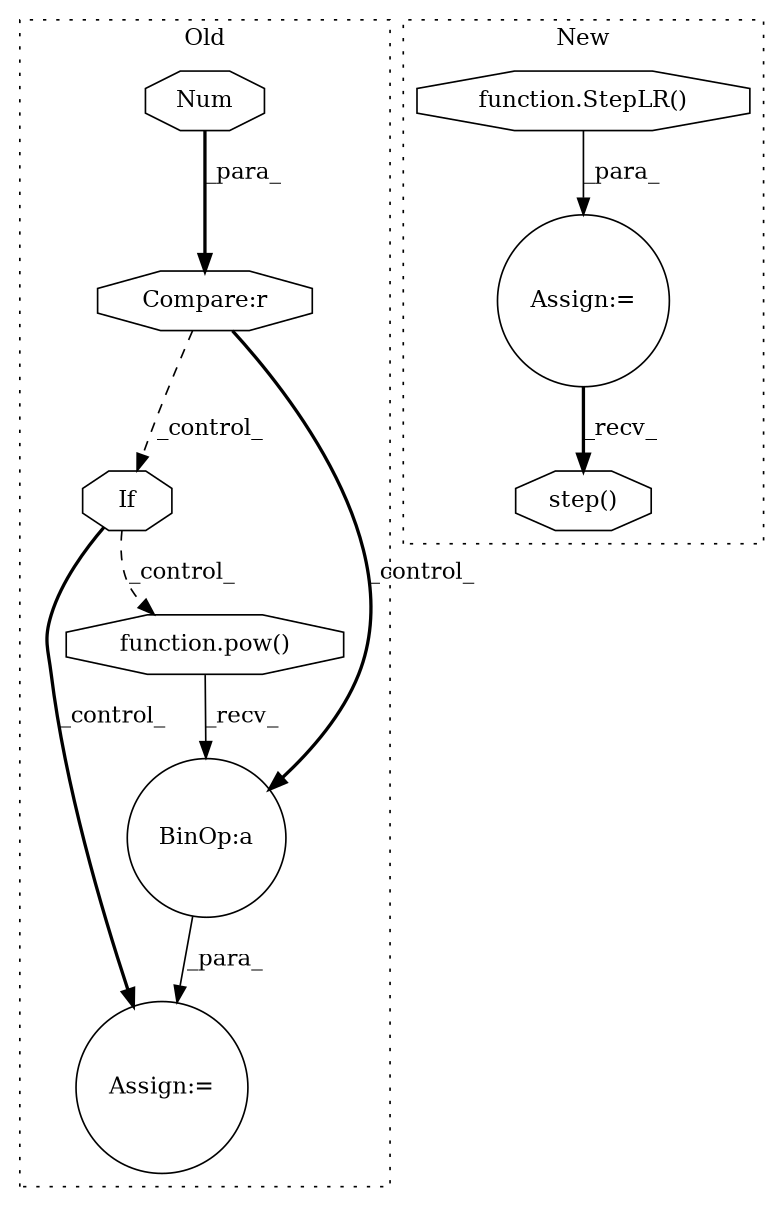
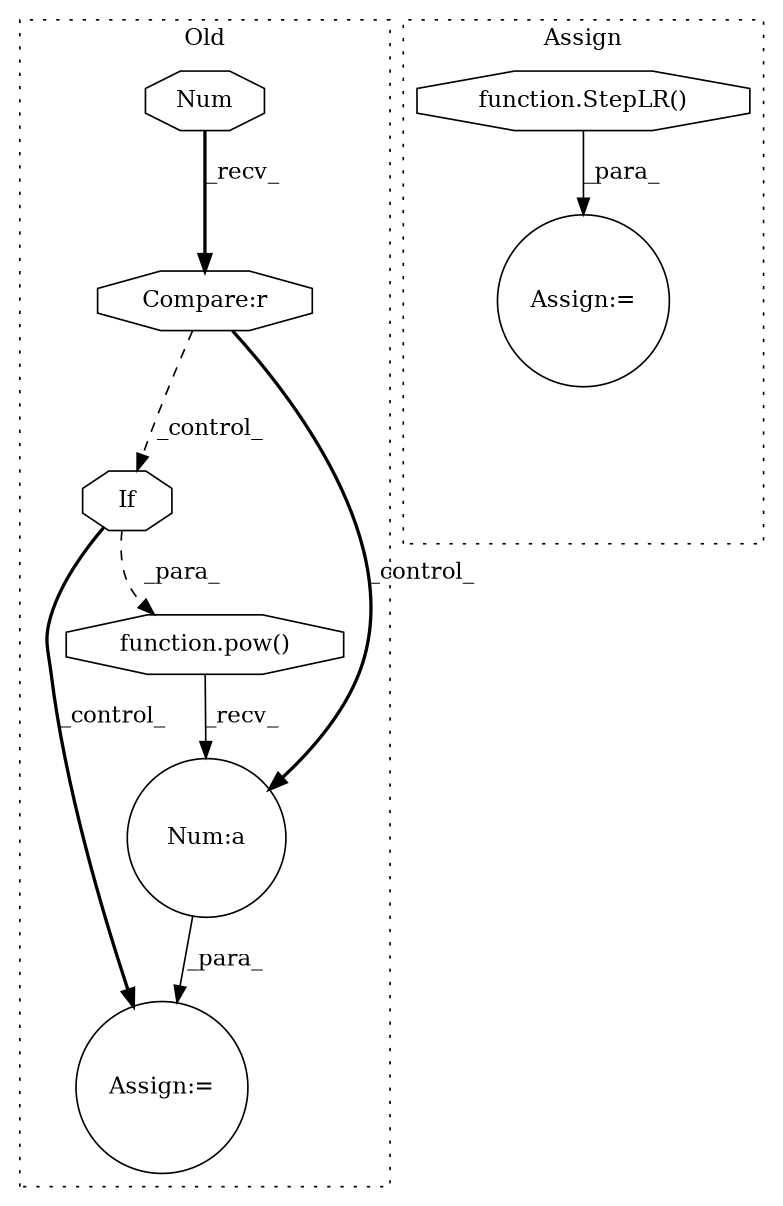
(583, 39) -> (583, 39)
(243, 173) -> (243, 173)
(583, 501) -> none
(182, 573) -> (182, 573)
(207, 838) -> (207, 838)
